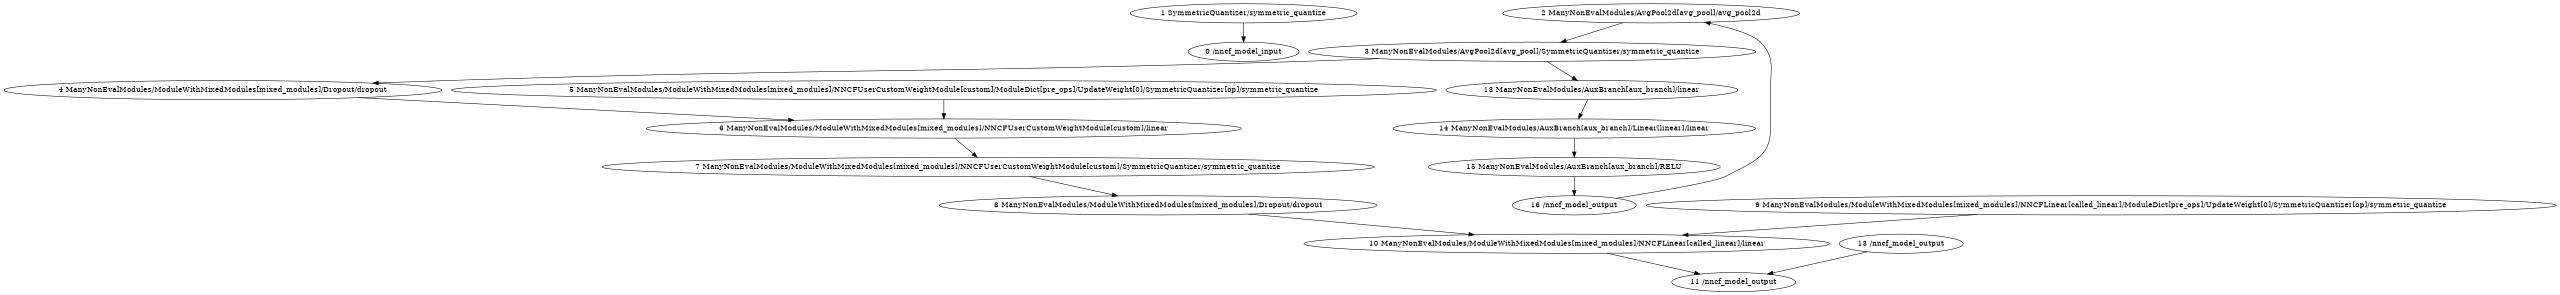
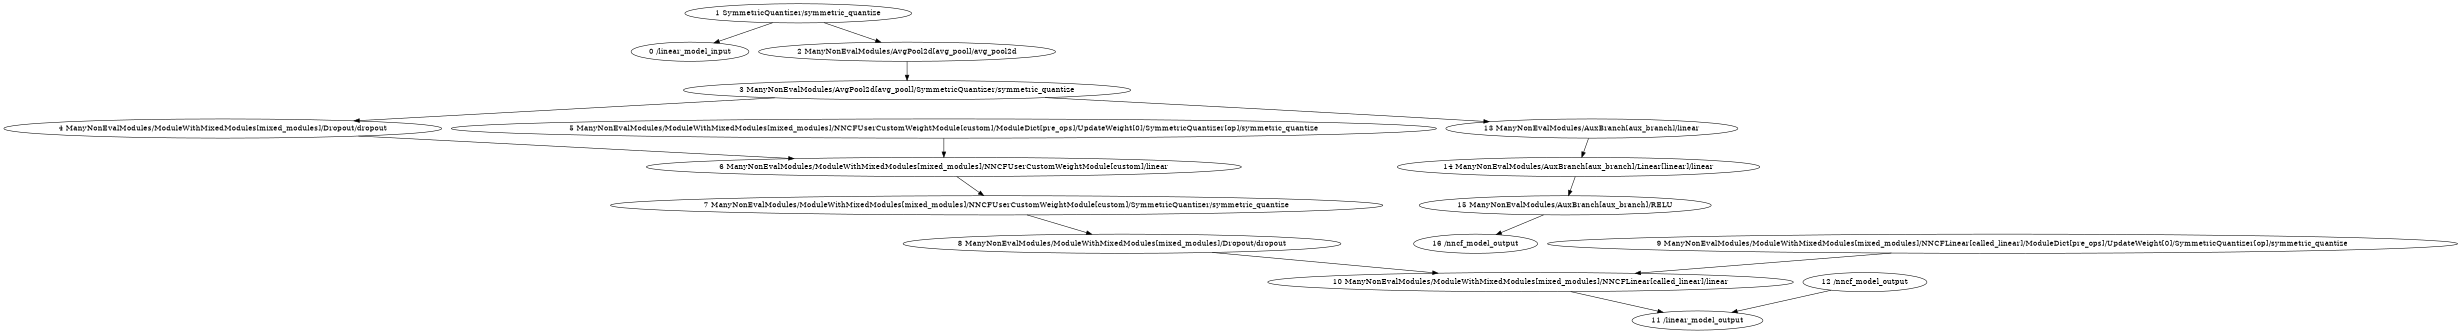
(1244, 52) -> (690, 52)
(1767, 147) -> (850, 32)
(1901, 244) -> (1865, 282)
(1734, 282) -> (1697, 321)
